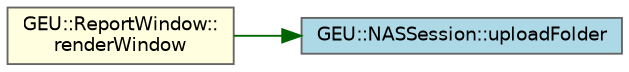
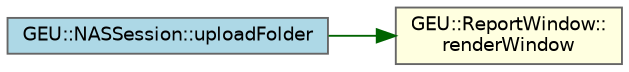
(258, 36) -> (353, 36)
